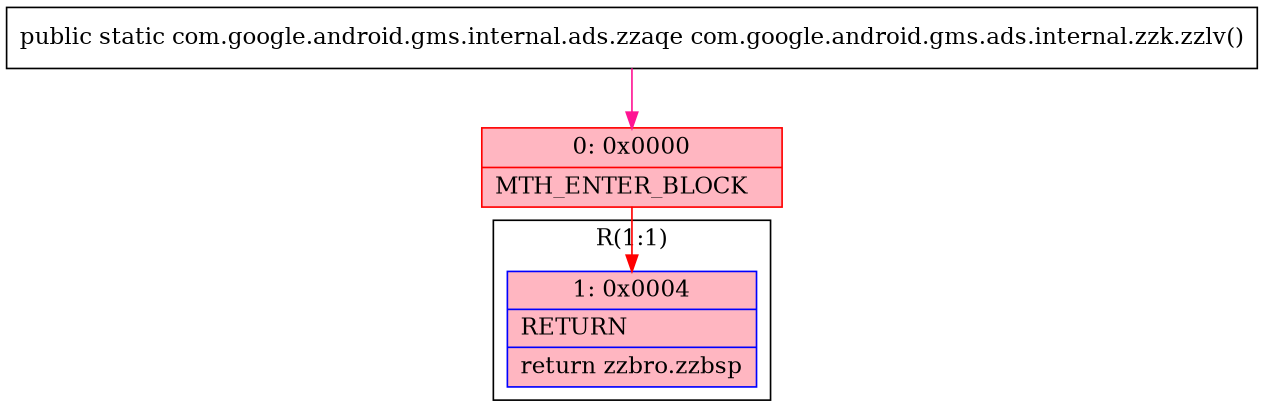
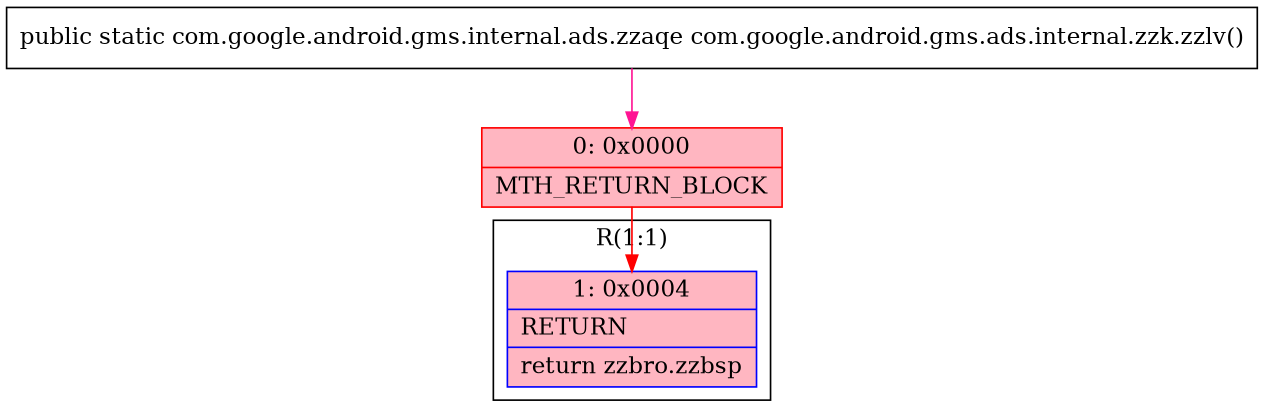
(622, 186) -> (632, 186)
